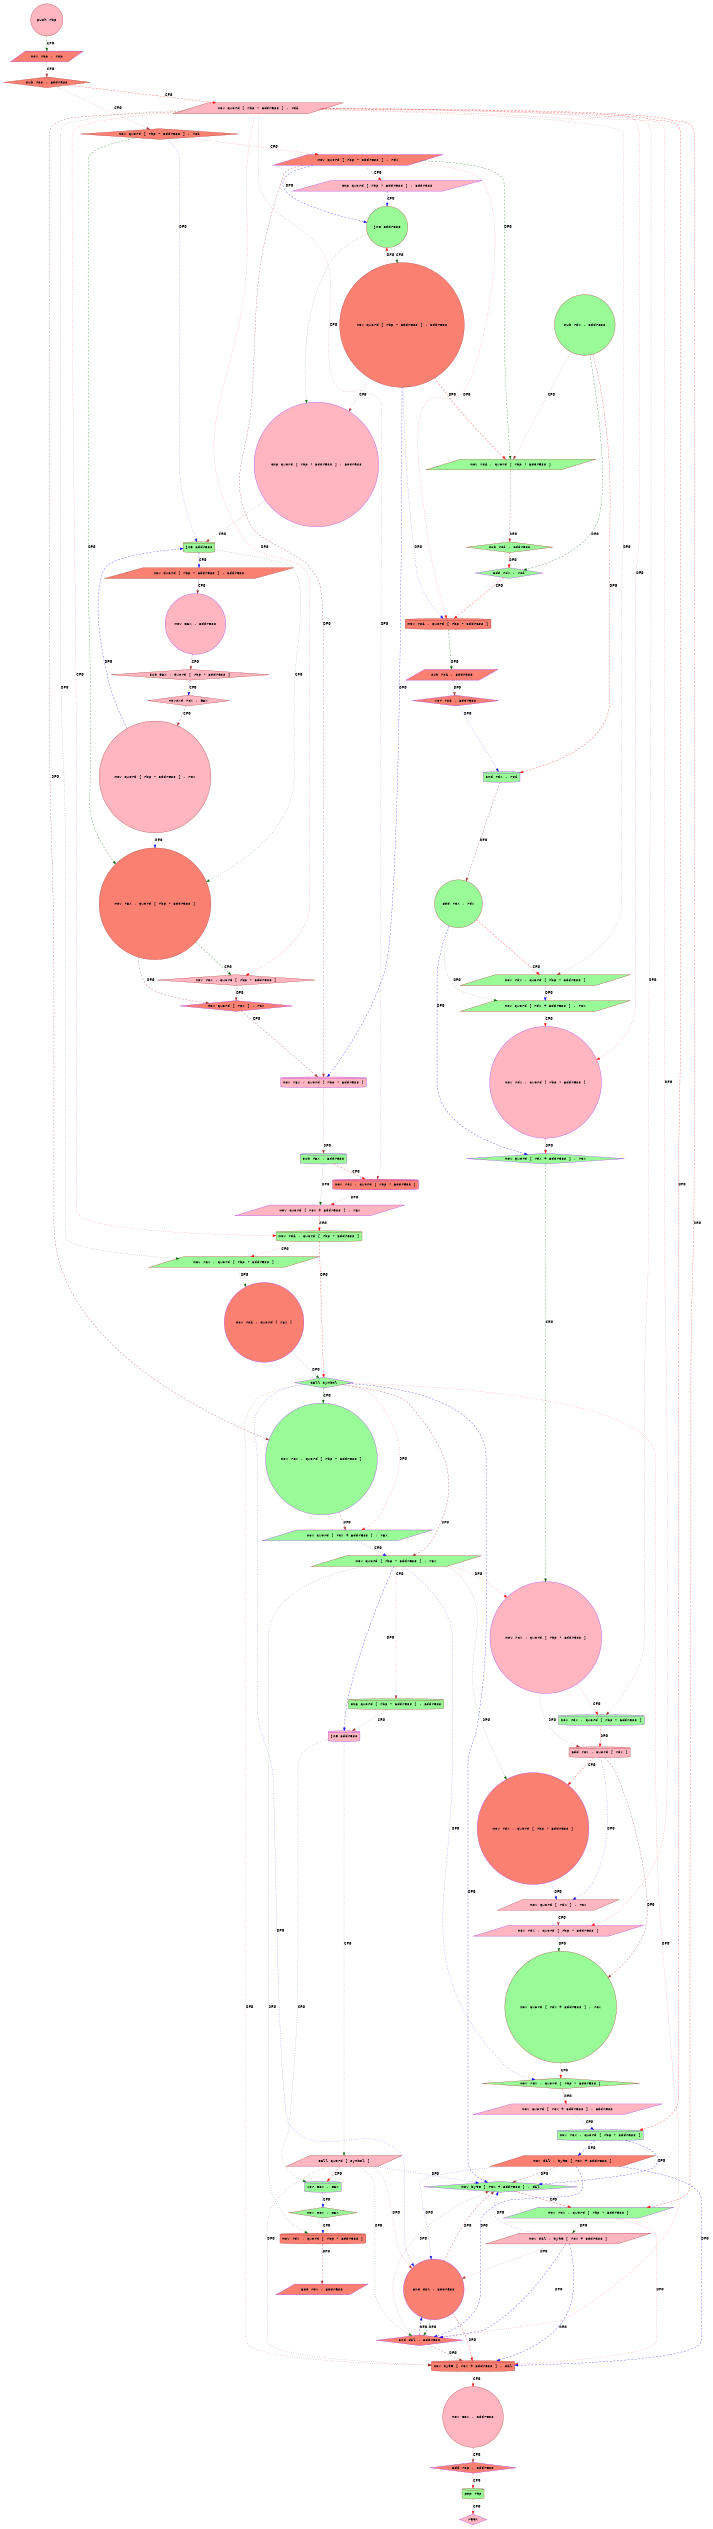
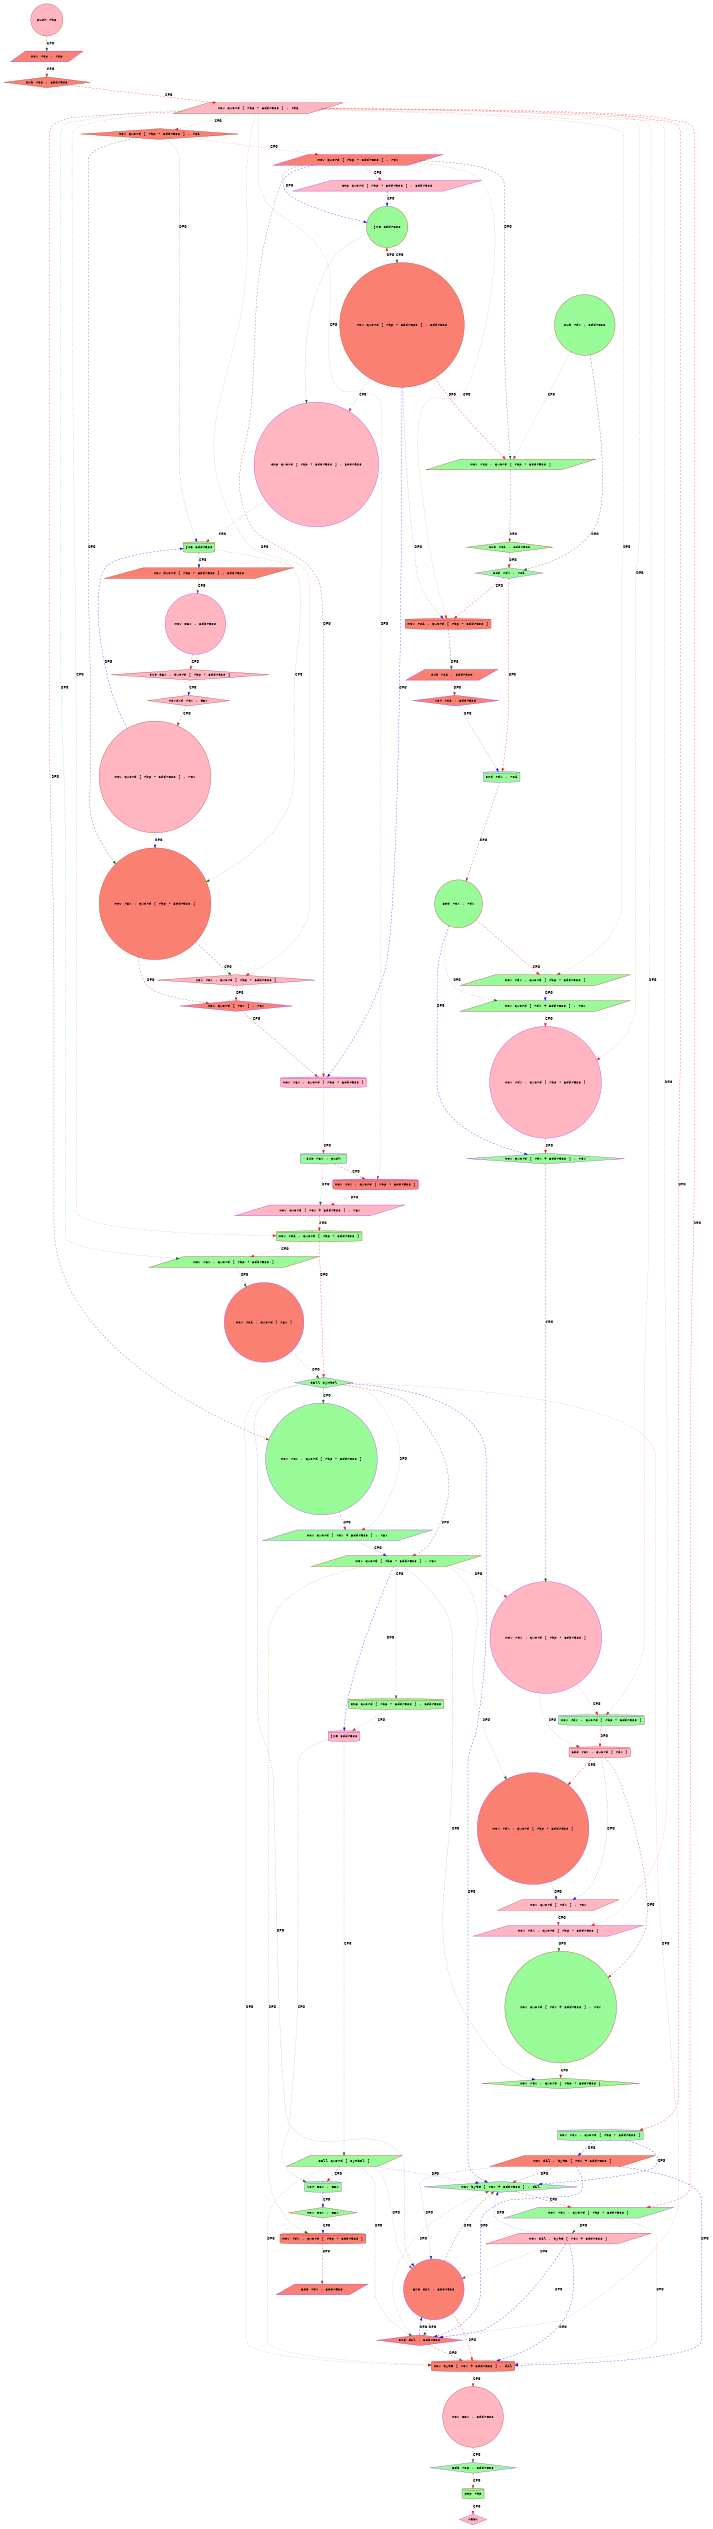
(101, 107) -> (208, 121)
(610, 587) -> (509, 674)
(324, 1159) -> (324, 1159)
(568, 2109) -> none
(344, 2161) -> (344, 2161)
(473, 2468) -> (473, 2468)
